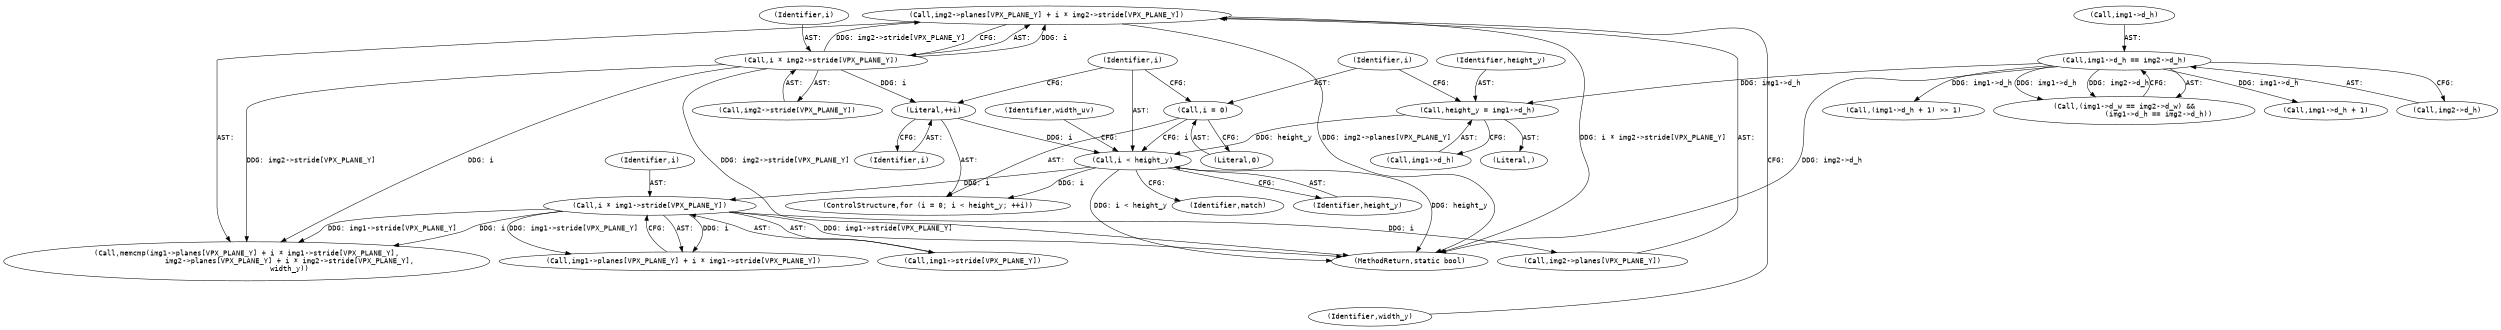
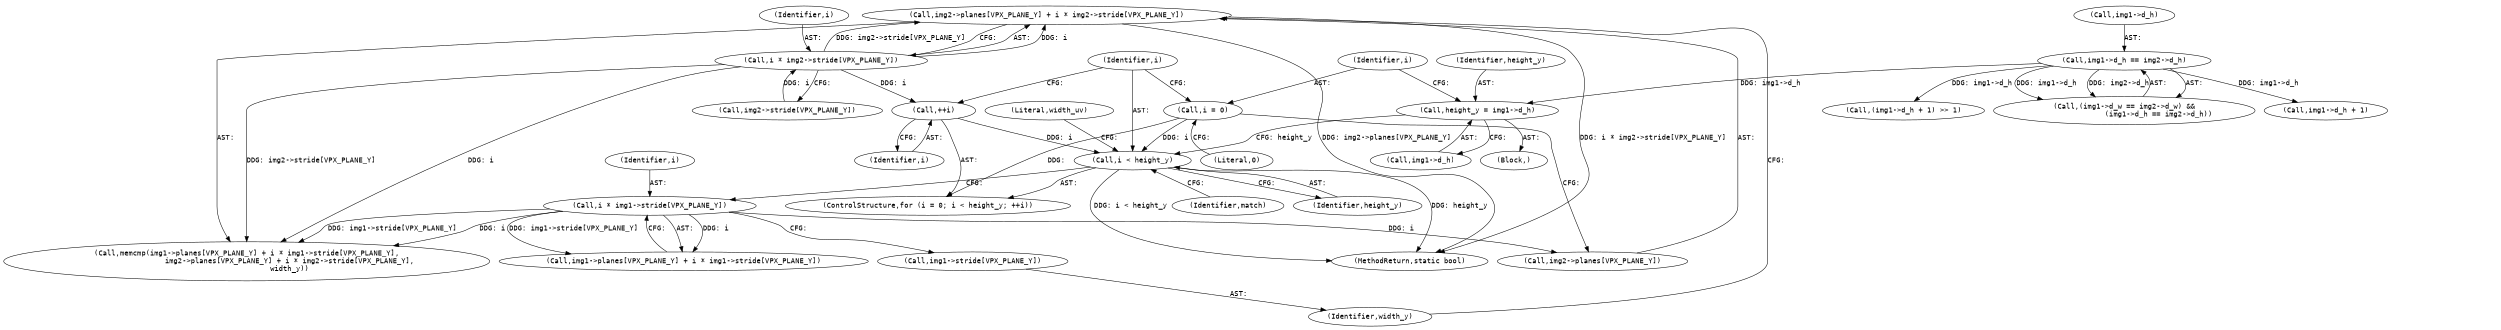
(797, 83) -> (797, 83)
(825, 83) -> (825, 83)
(2161, 83) -> (2161, 83)
(934, 111) -> (934, 111)
(1049, 111) -> (1049, 111)
(2447, 111) -> none
(1217, 134) -> (1454, 125)
(1176, 138) -> (1176, 138)
(1204, 138) -> (1204, 138)
(1284, 138) -> (1284, 138)
(1059, 161) -> (1059, 161)
(1514, 161) -> (1514, 161)
(1778, 180) -> none
(977, 183) -> (977, 183)
(1071, 183) -> (1071, 183)
(1152, 189) -> (1183, 184)
(938, 224) -> none
(801, 229) -> (801, 229)
(796, 238) -> (1173, 289)
(1032, 241) -> none
